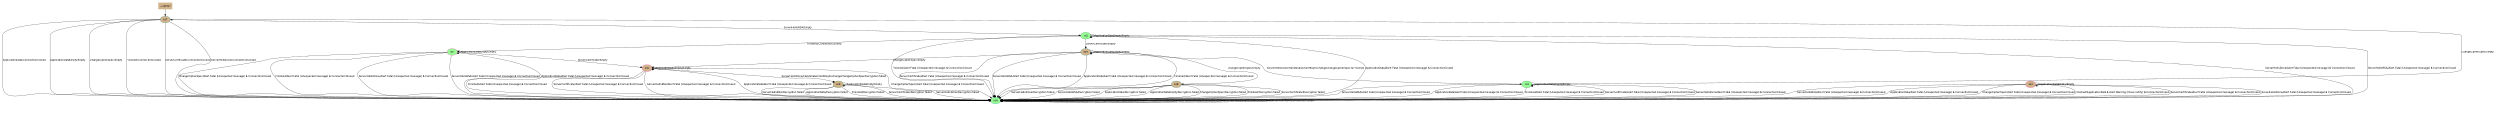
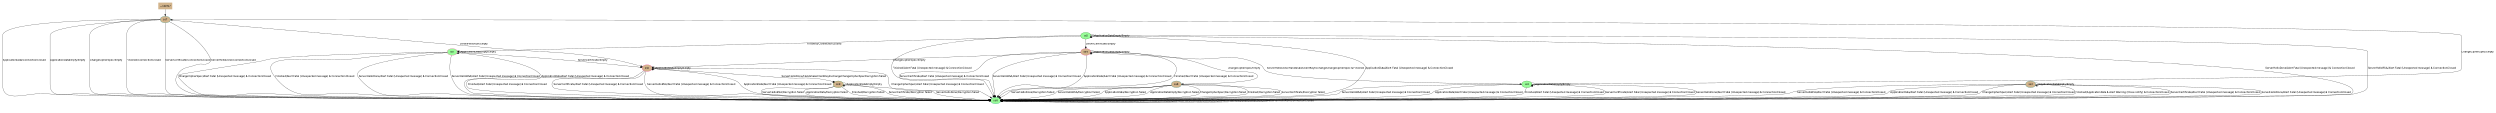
(625, 26) -> (406, 41)
(1086, 52) -> (1086, 52)
(2031, 84) -> (2031, 84)
